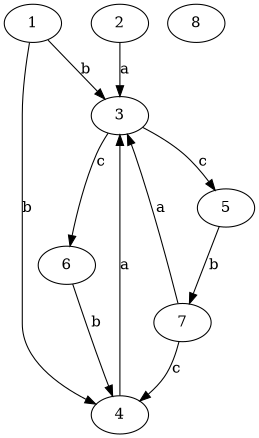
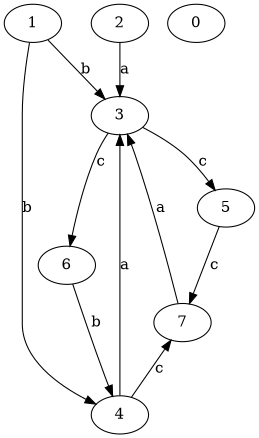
(196, 23) -> (196, 23)
(214, 265) -> (214, 265)
(168, 371) -> (148, 373)
